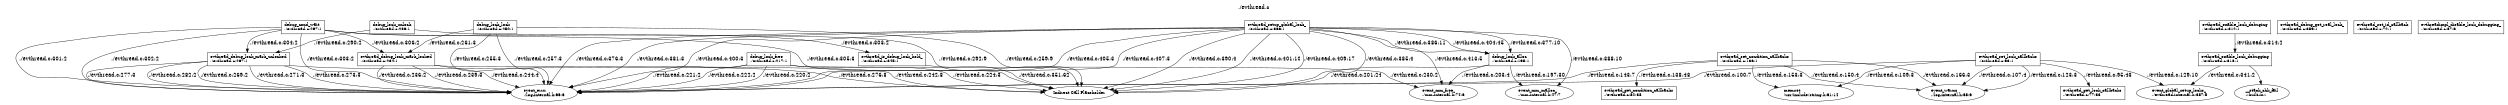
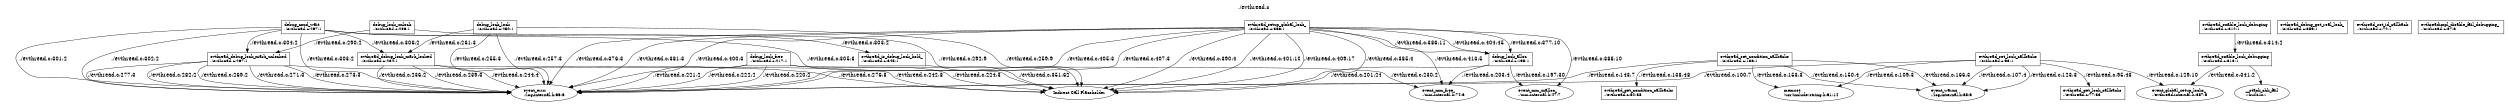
(2461, 27) -> (2461, 27)
